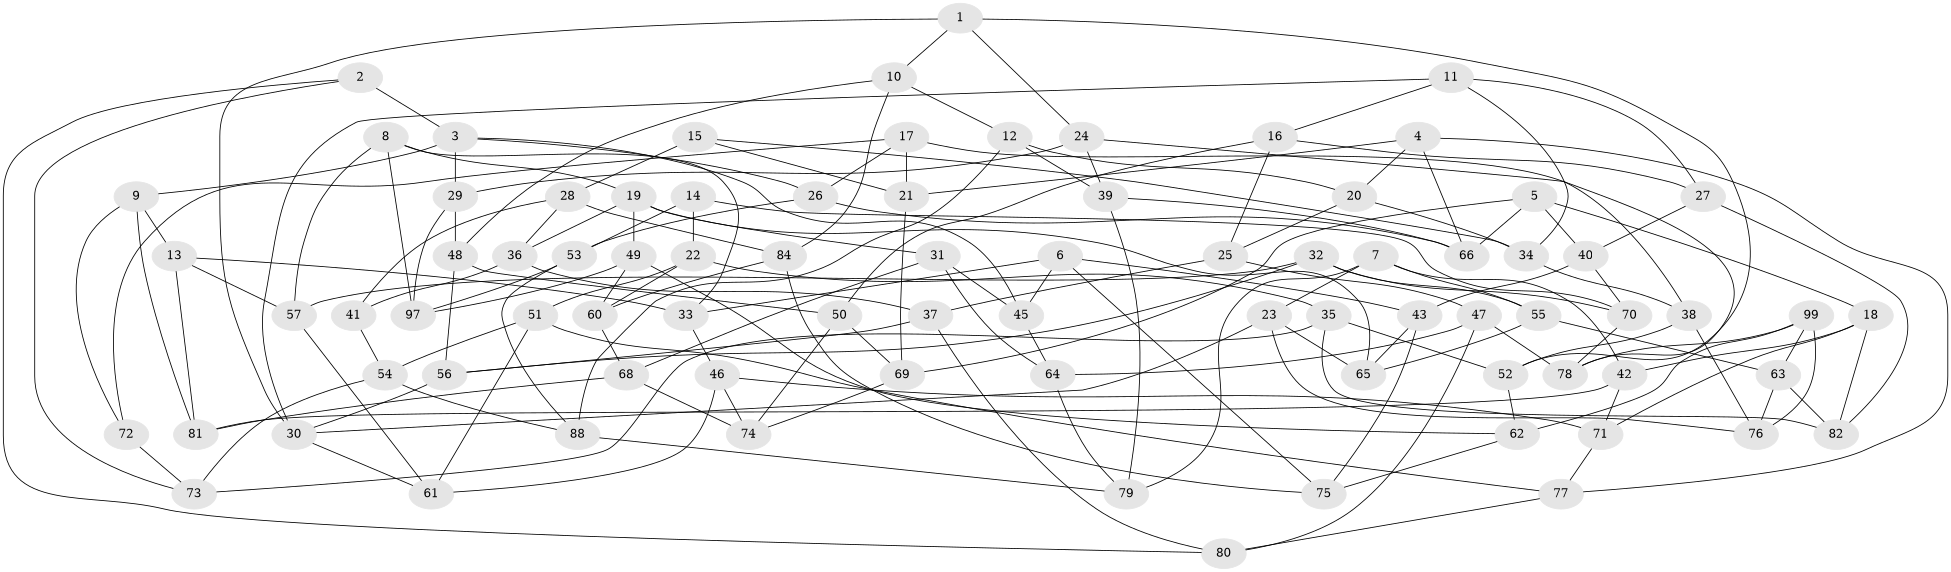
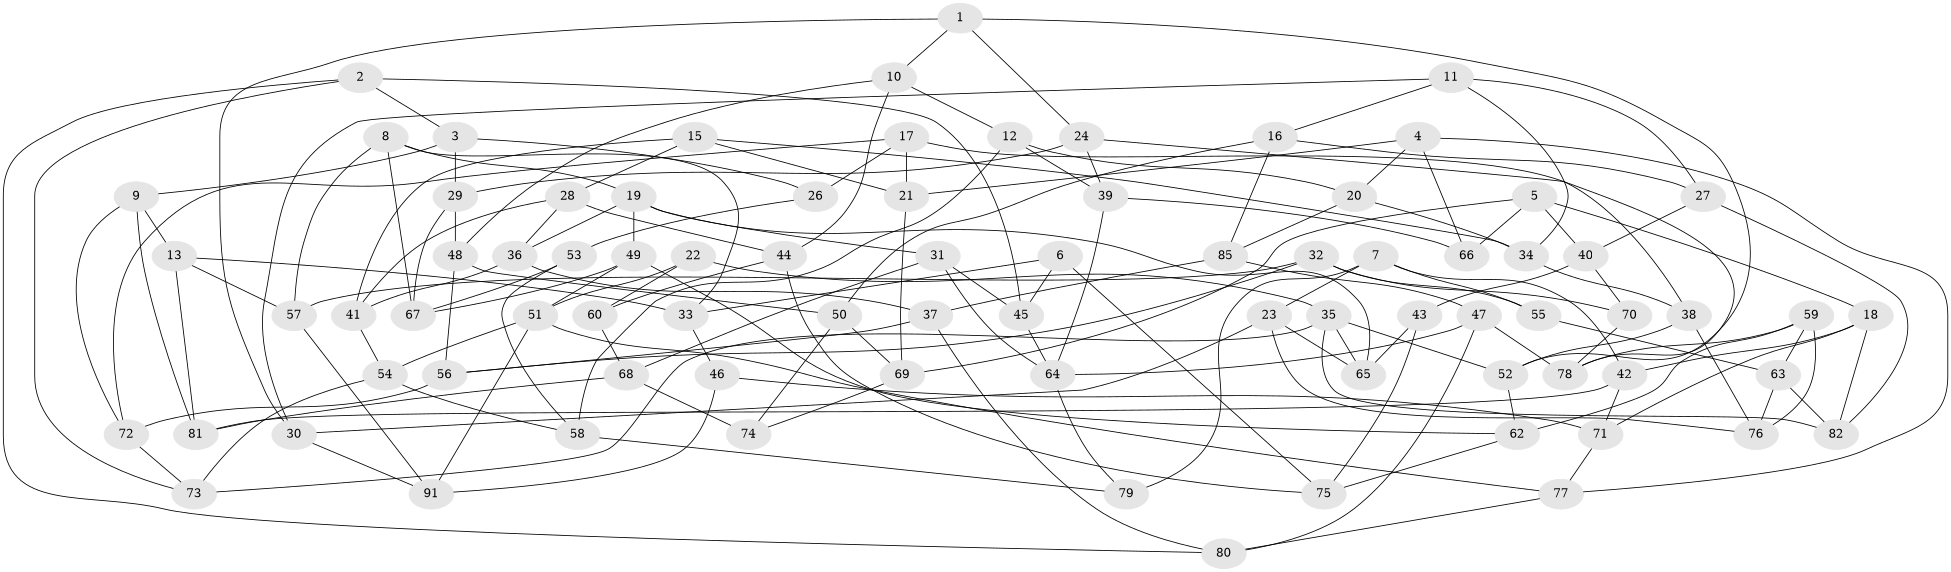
none -> (450, 171)
(762, 195) -> (743, 94)
(693, 197) -> none
(1220, 217) -> none
(784, 256) -> (784, 256)
(1226, 256) -> (1226, 256)
(1281, 287) -> none
(610, 293) -> (585, 286)
(413, 316) -> (413, 316)
(1811, 316) -> (1811, 316)
(1140, 350) -> (1084, 291)
(1453, 350) -> (1346, 345)
(733, 404) -> none
(371, 407) -> (301, 407)
(578, 435) -> (578, 435)
(431, 494) -> (431, 494)
